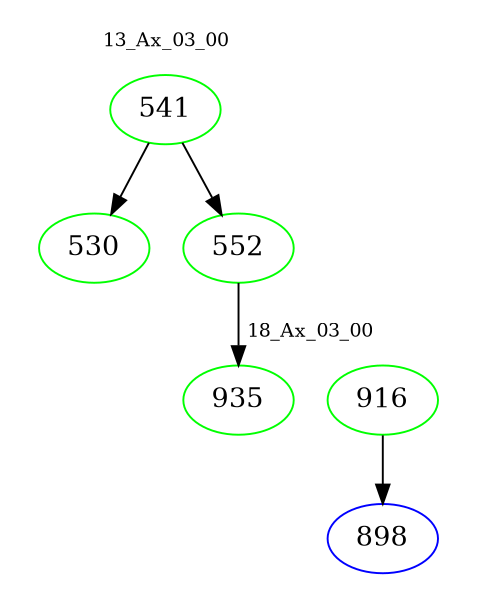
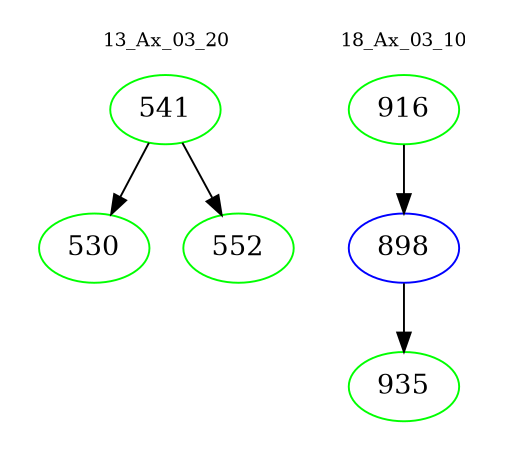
(166, 41) -> (166, 41)
(239, 325) -> (404, 308)
(311, 332) -> (404, 41)
